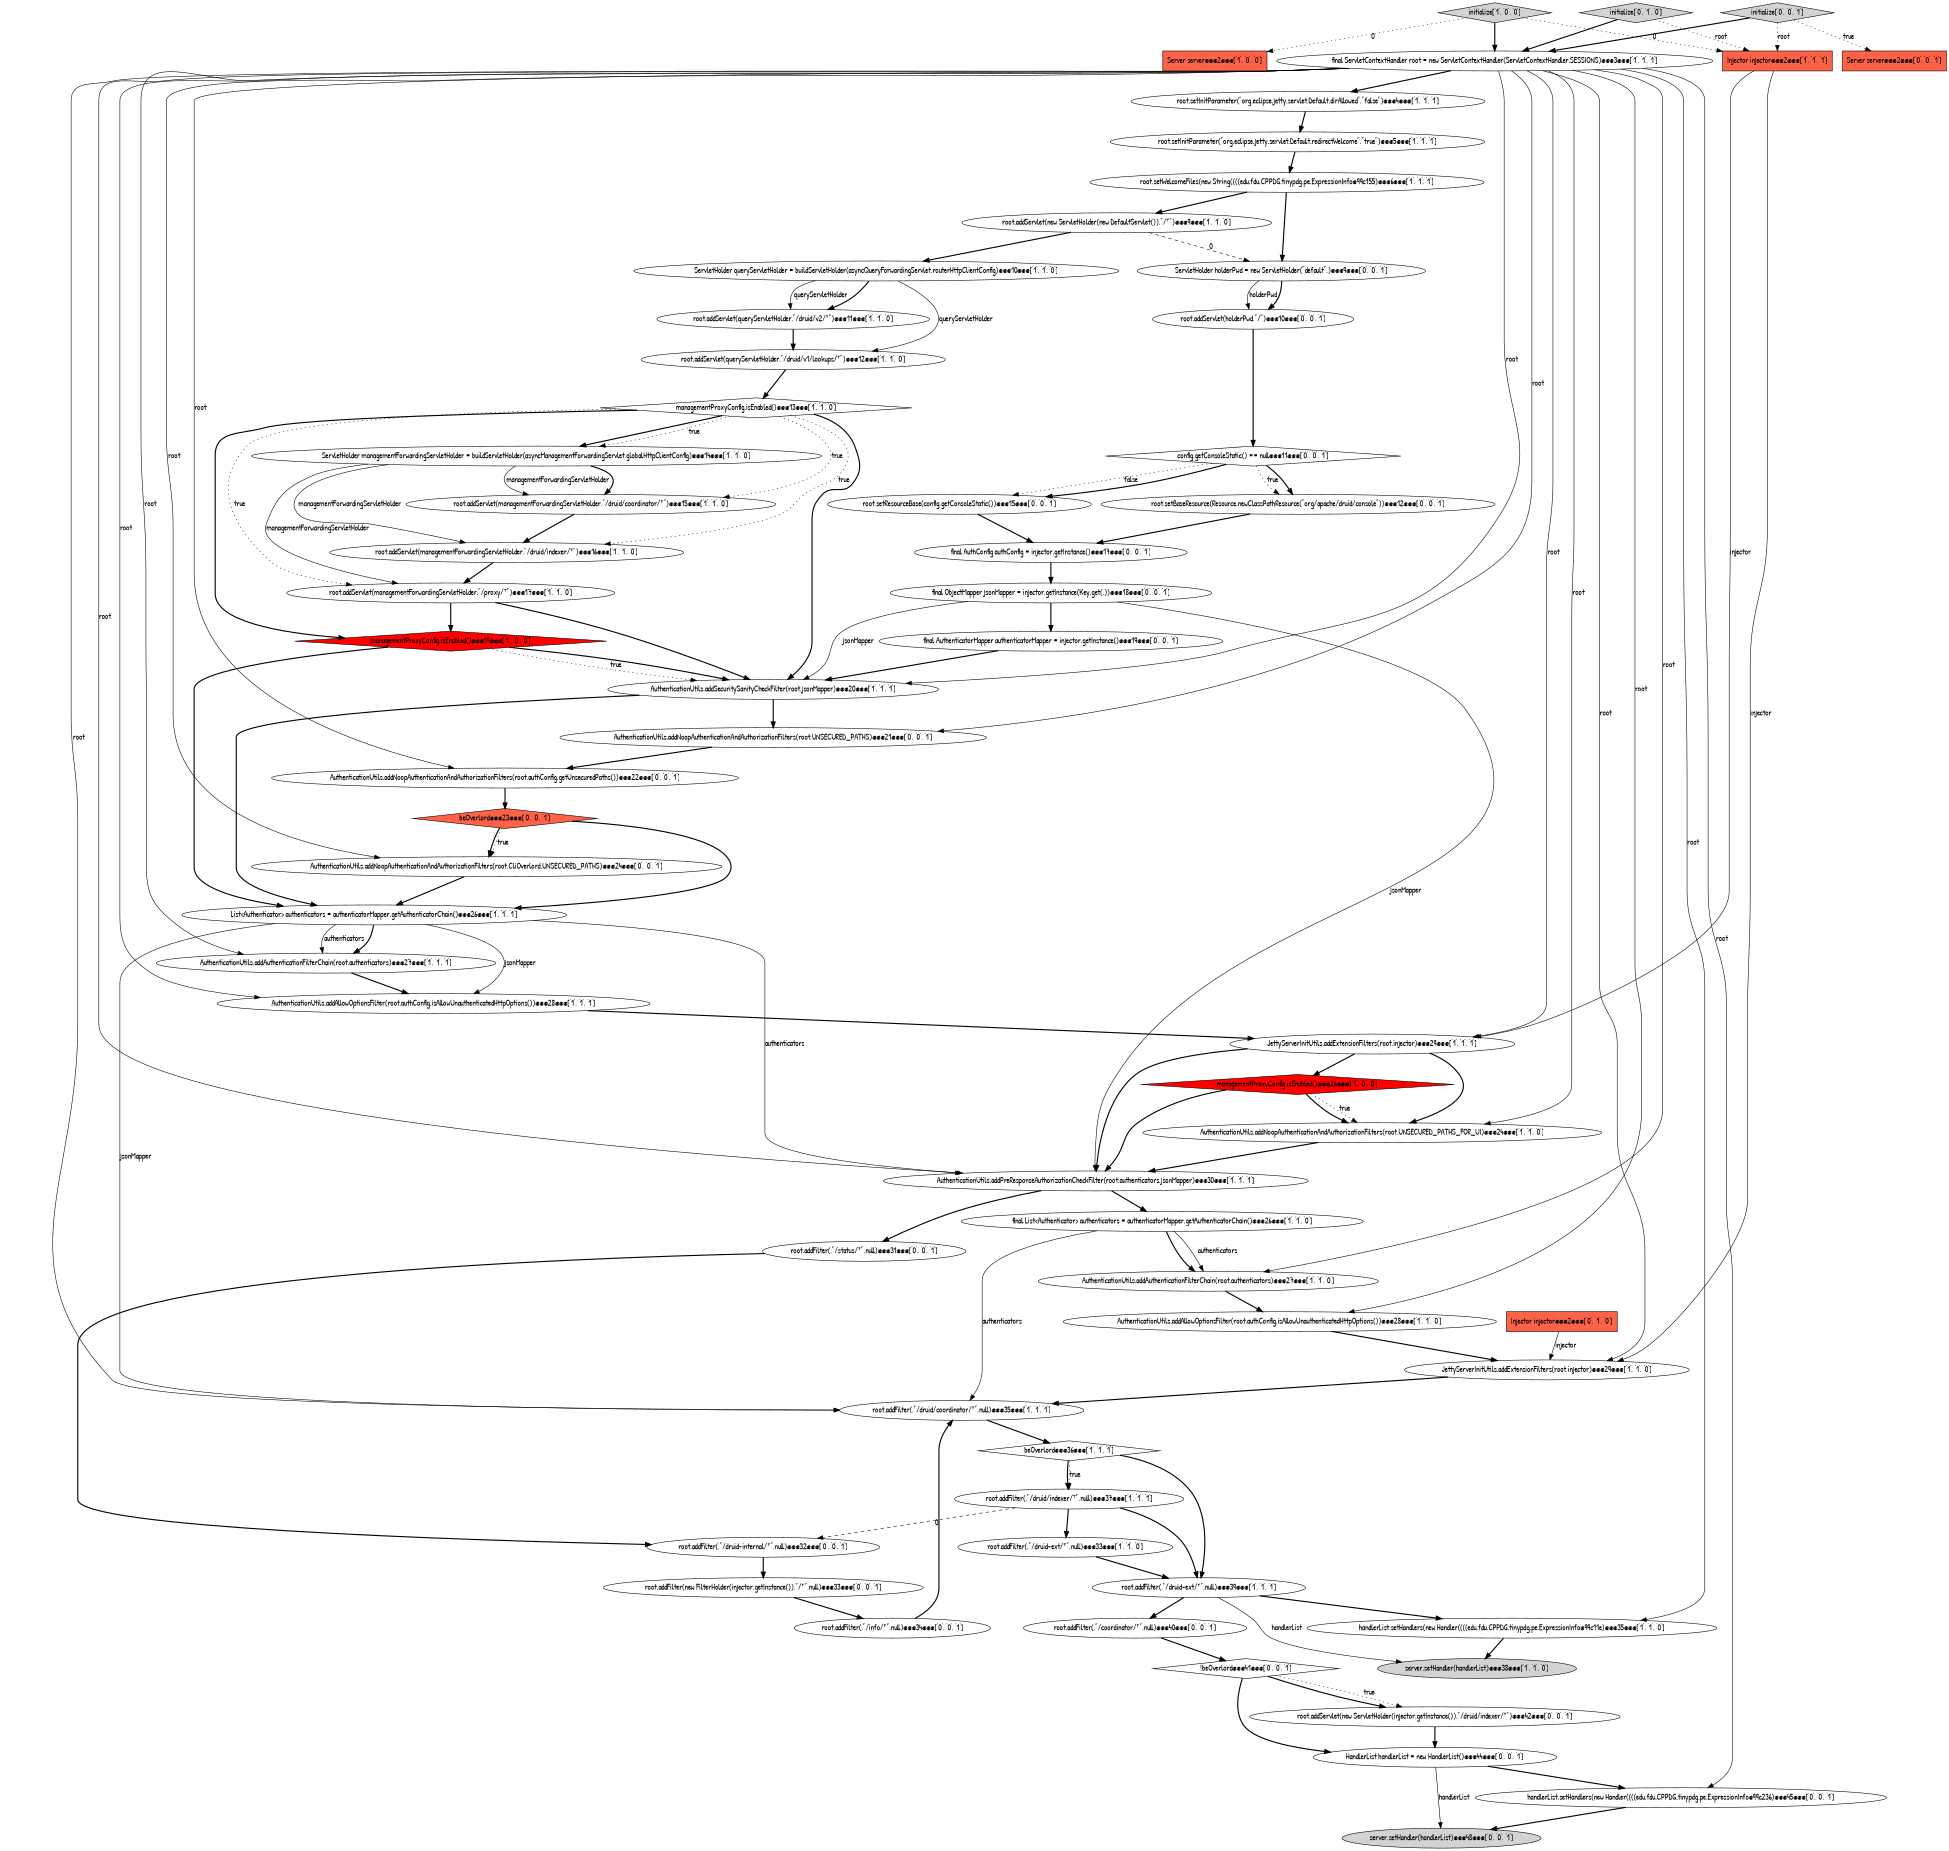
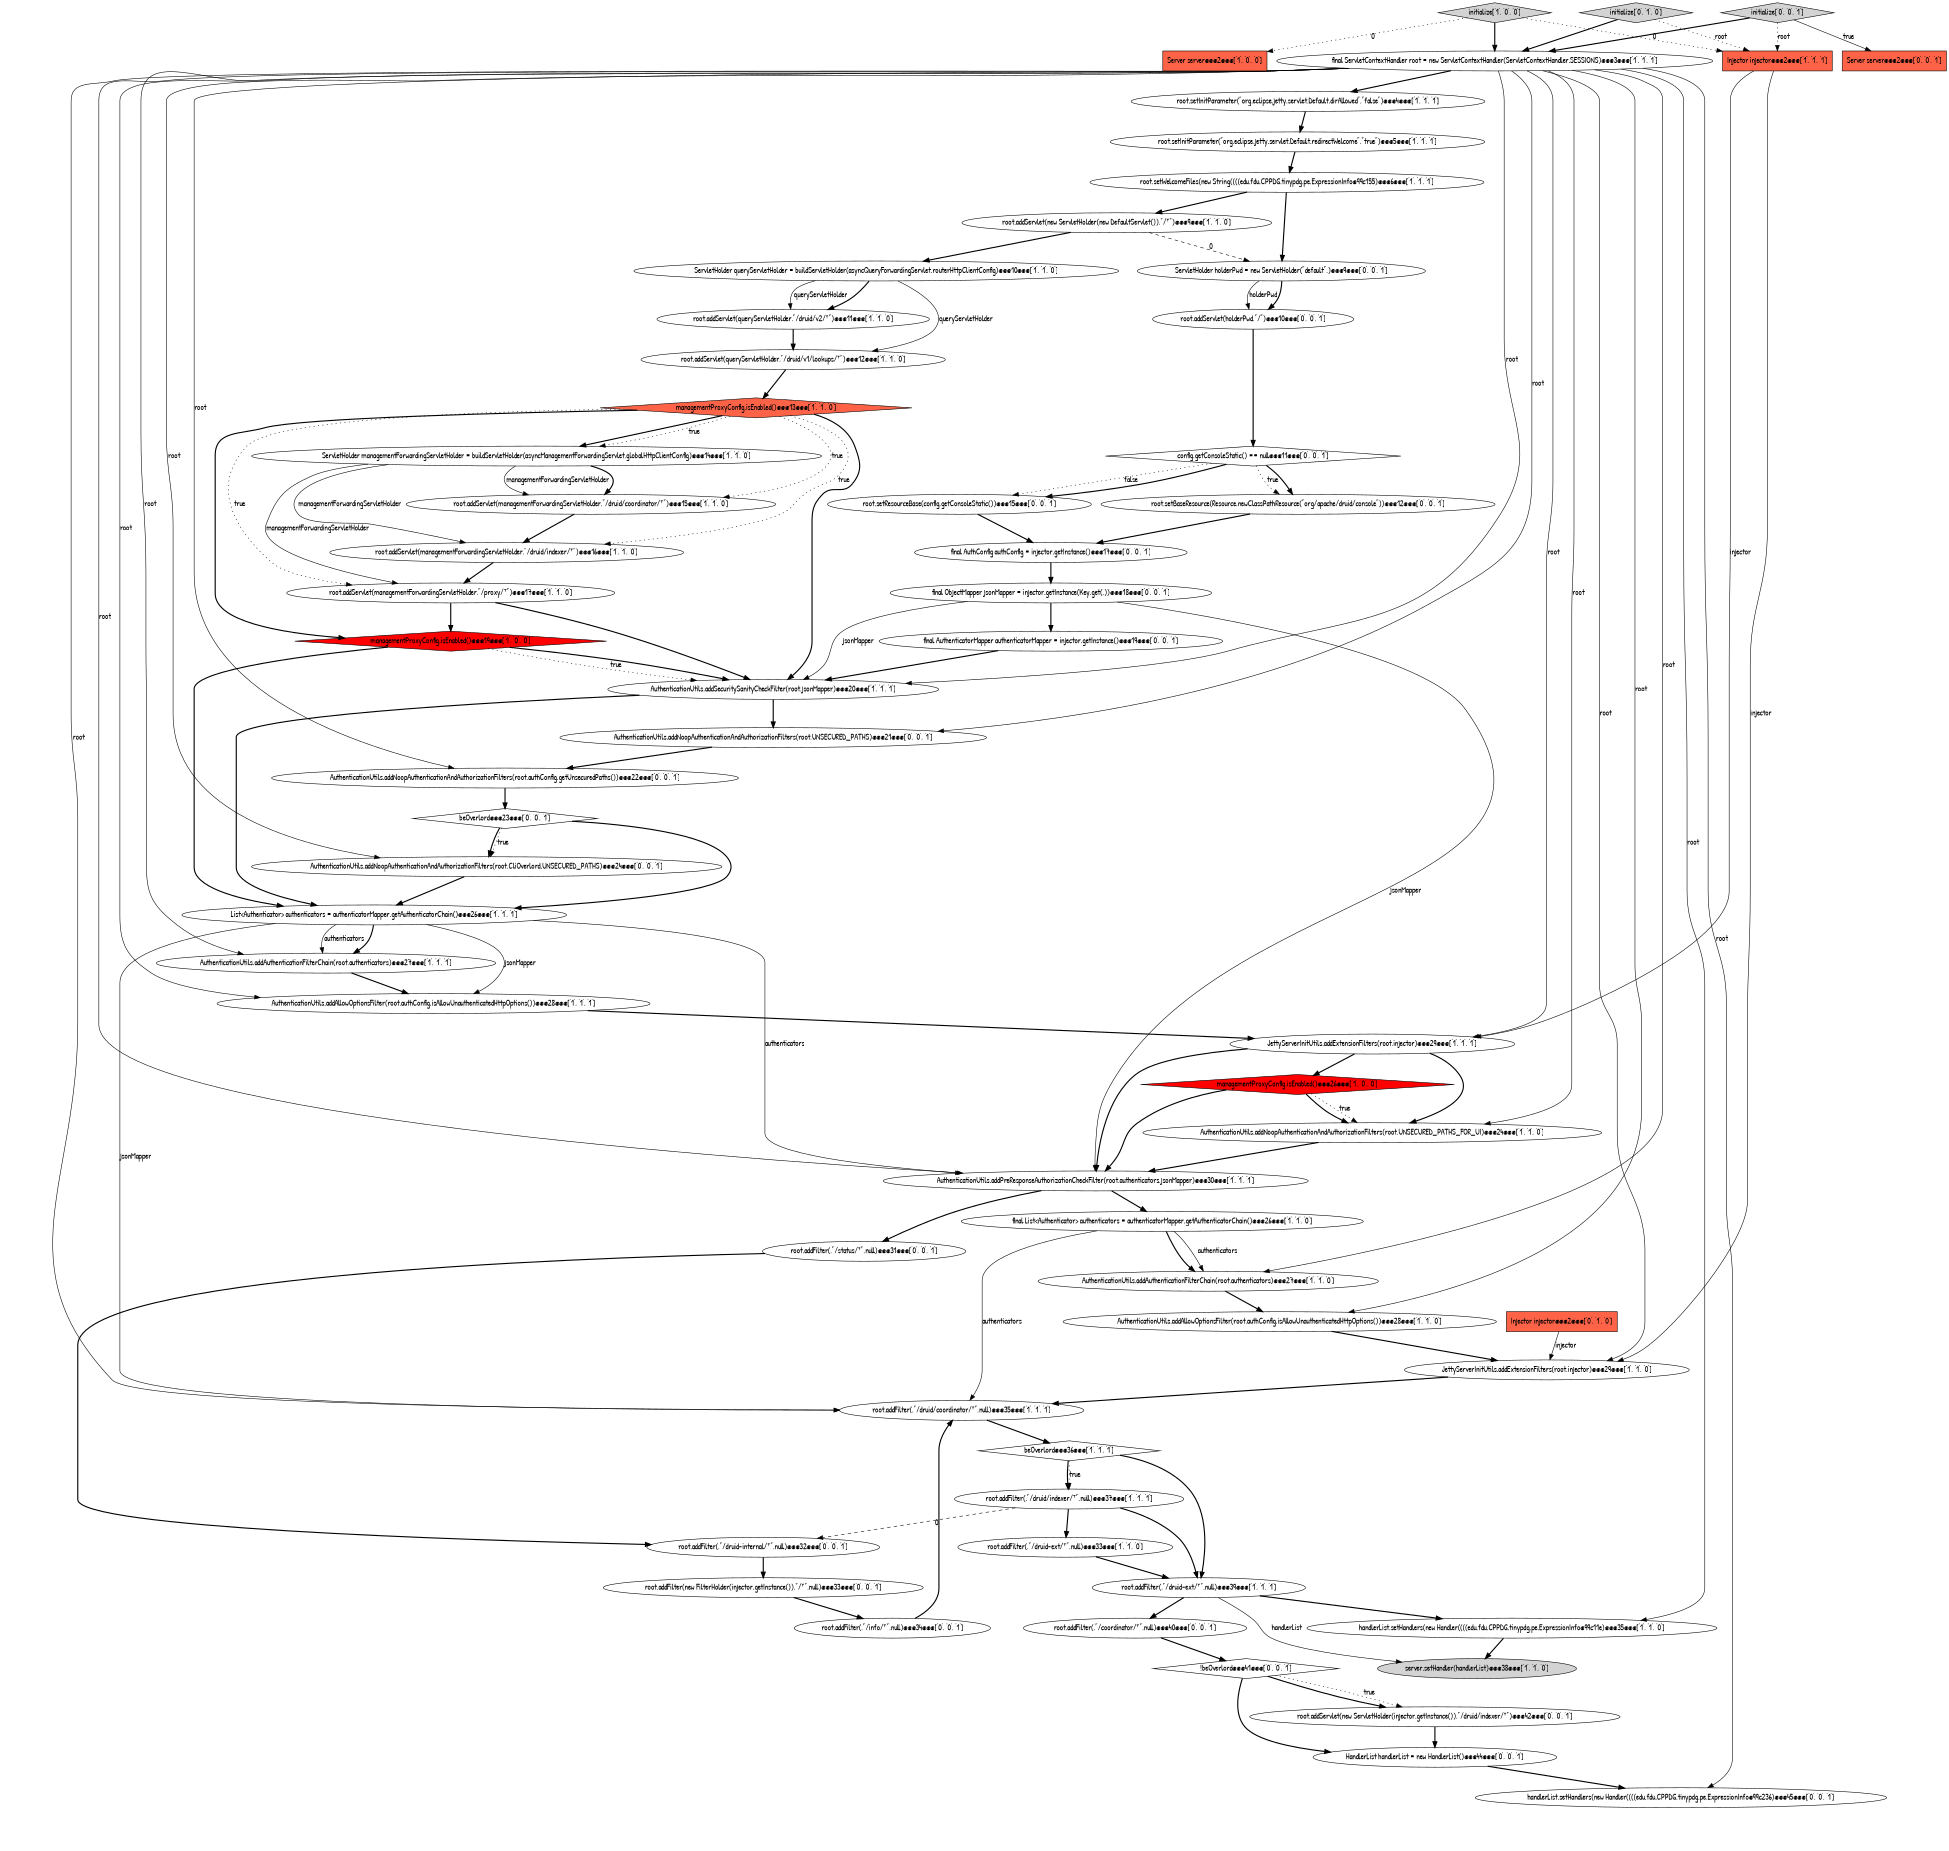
(1830, 34) -> (1830, 34)
(756, 408) -> (756, 408)
(505, 819) -> (505, 819)
(1442, 1838) -> none
